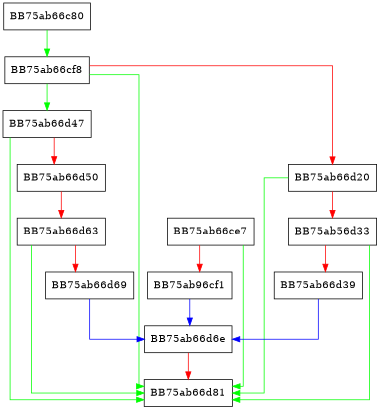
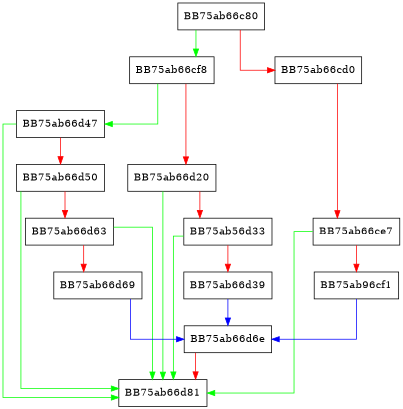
none -> (318, 70)
(139, 206) -> (21, 335)
